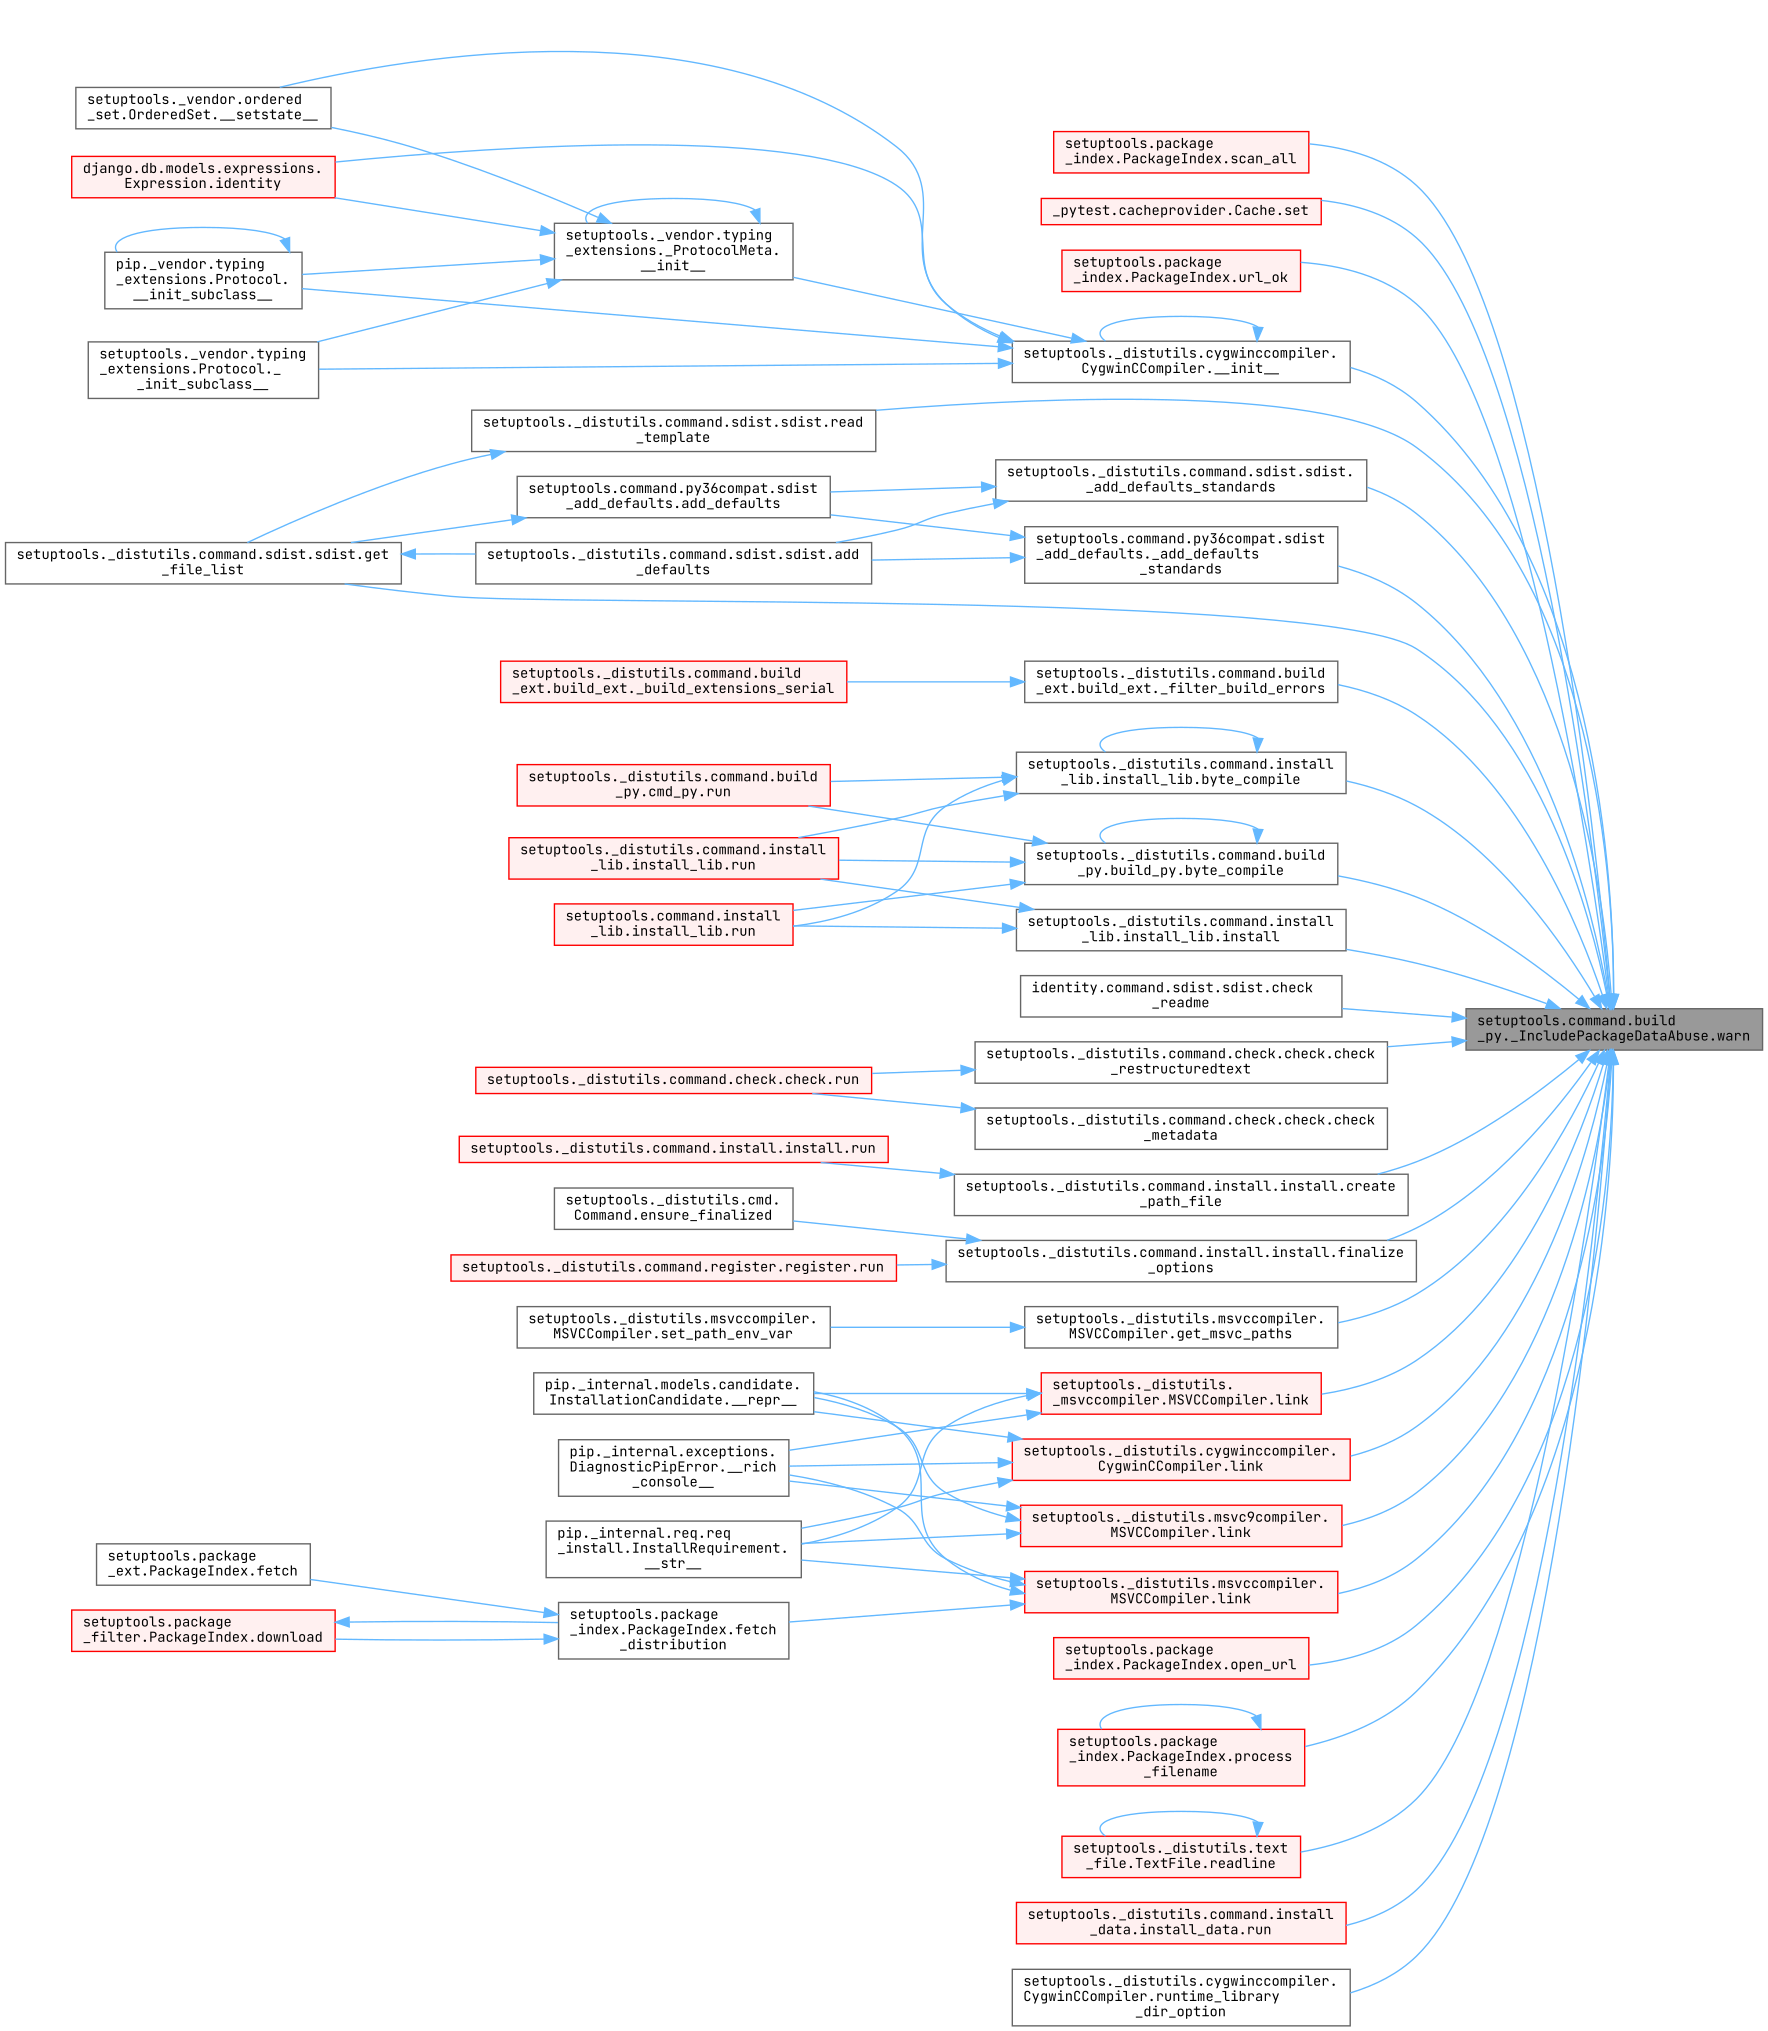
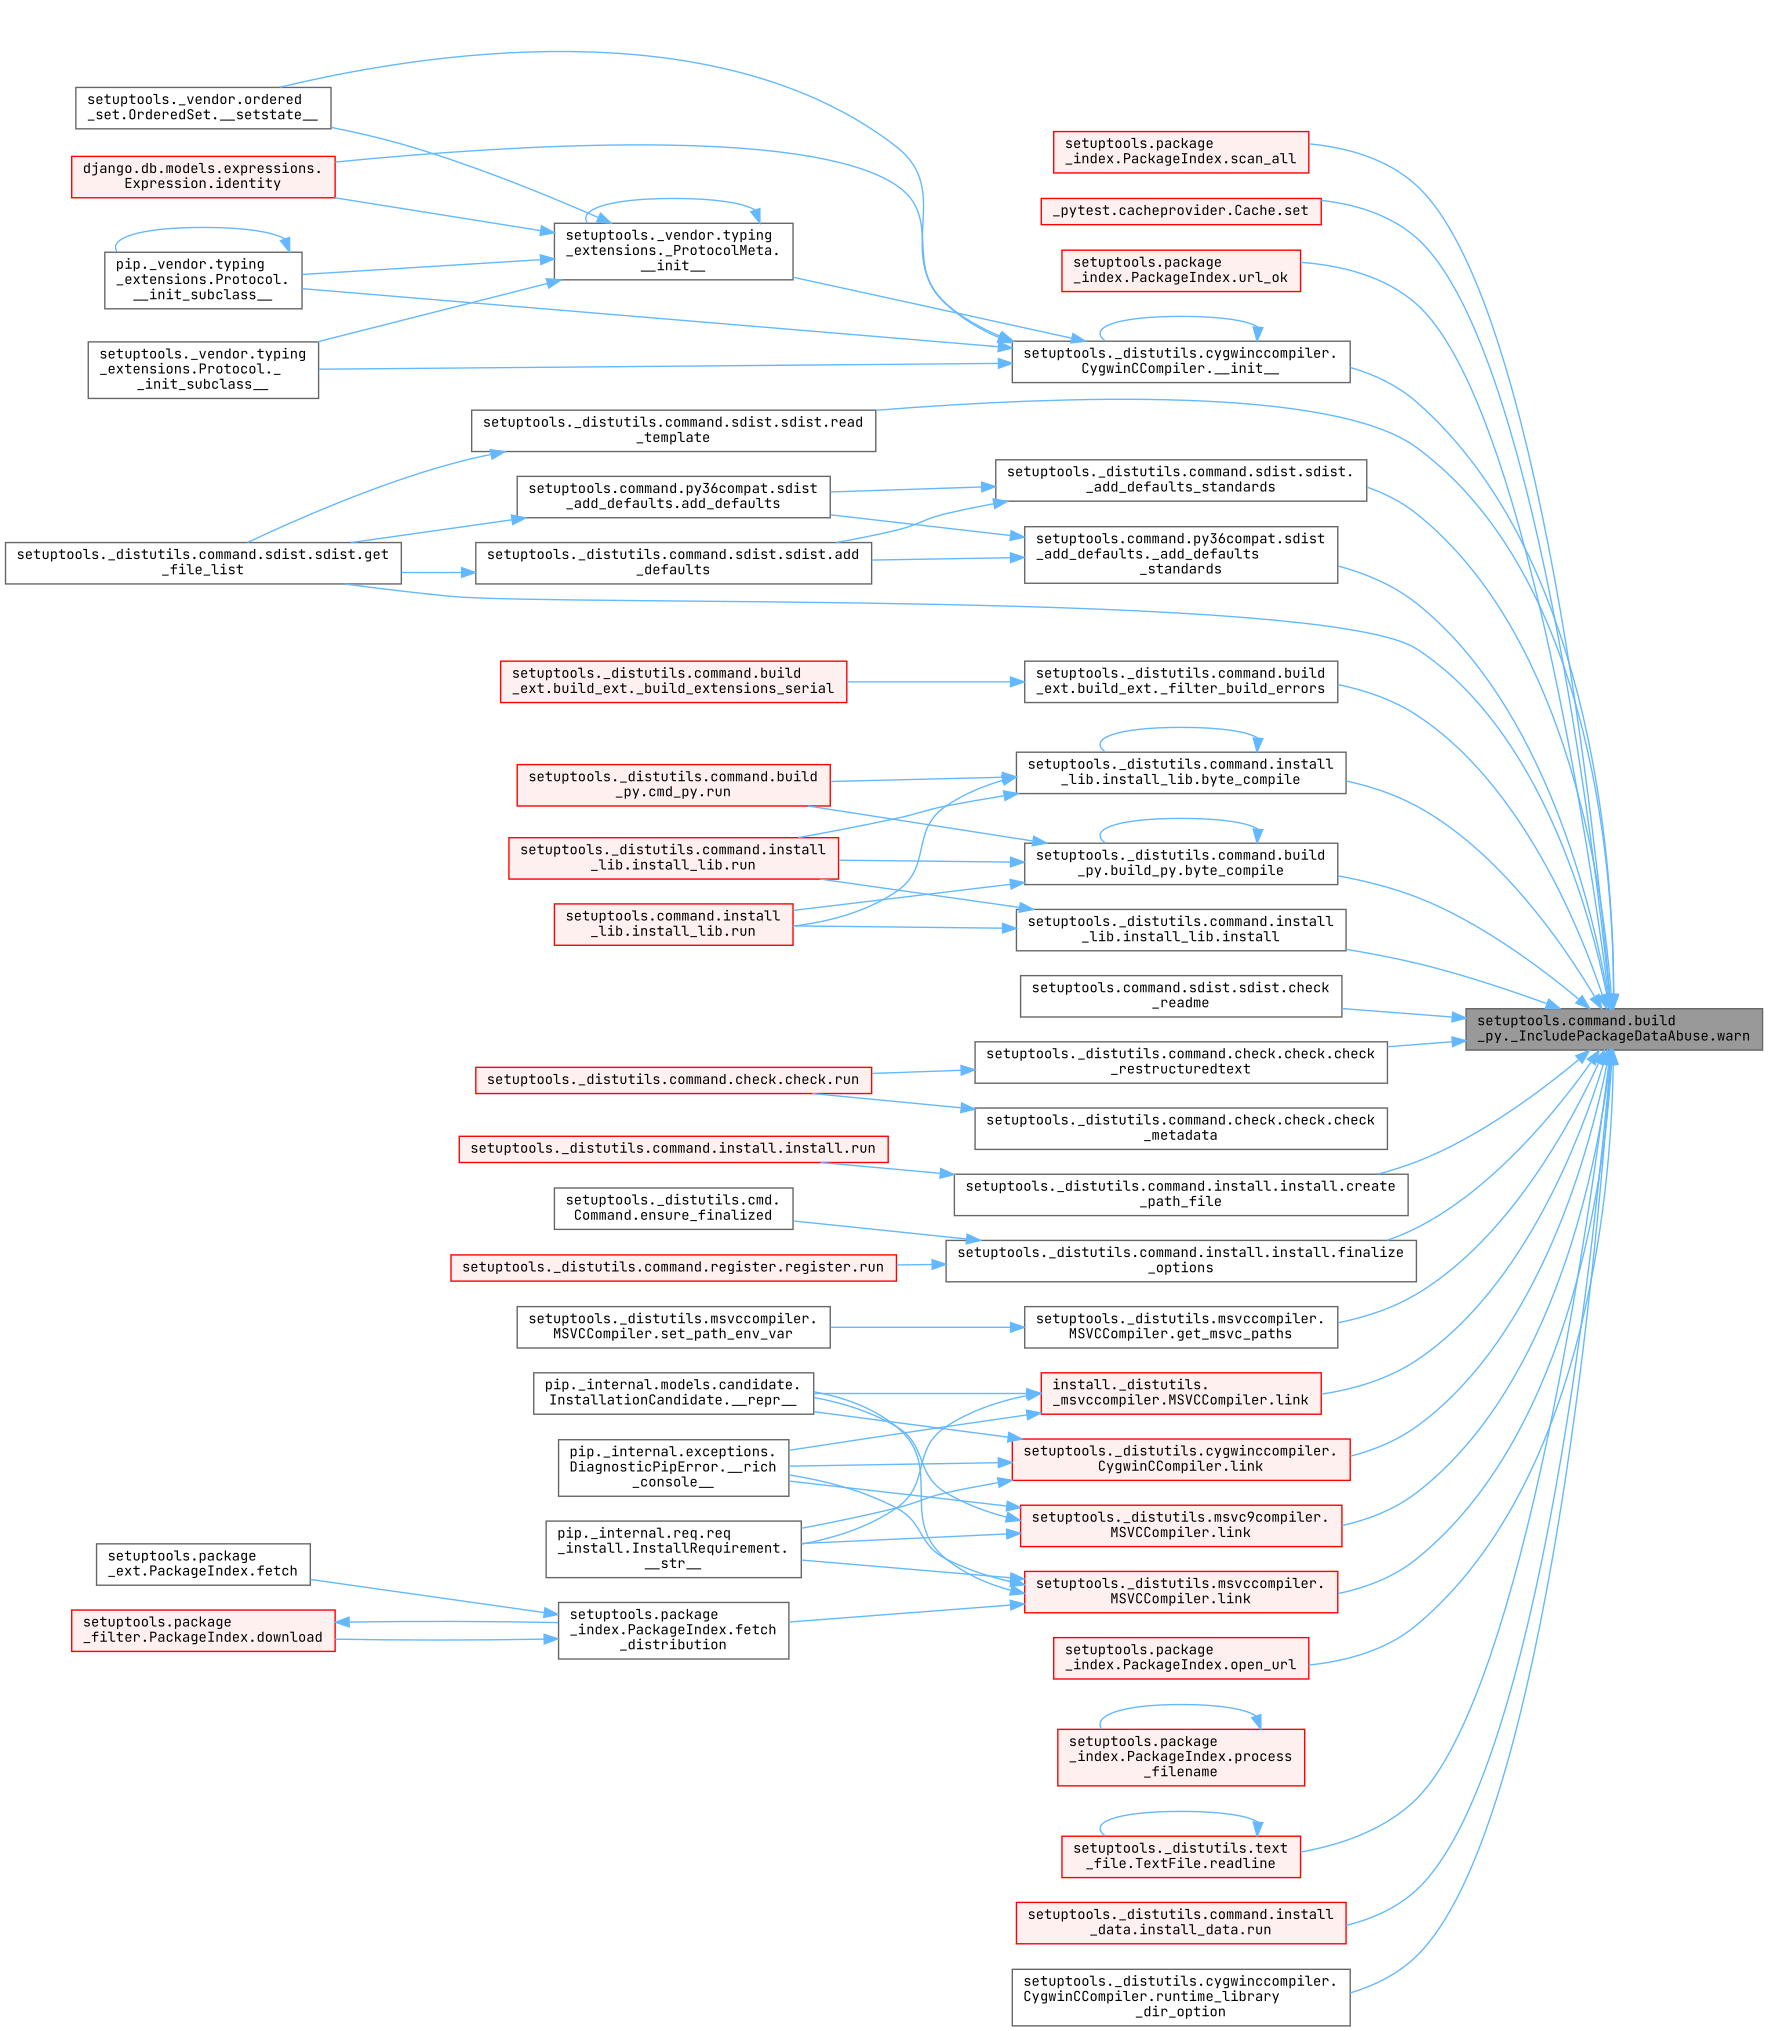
(445, 554) -> (432, 573)
(1181, 996) -> (1181, 996)
(1181, 1394) -> (1181, 1394)
(1505, 1567) -> none
